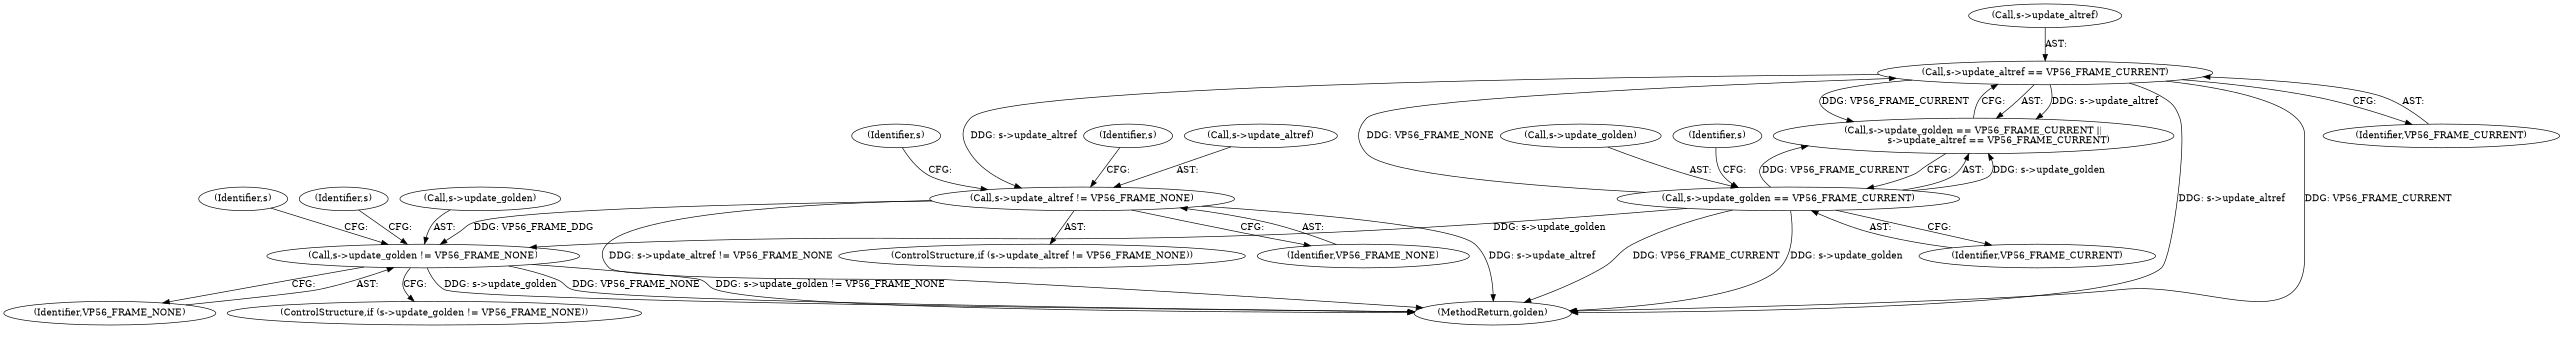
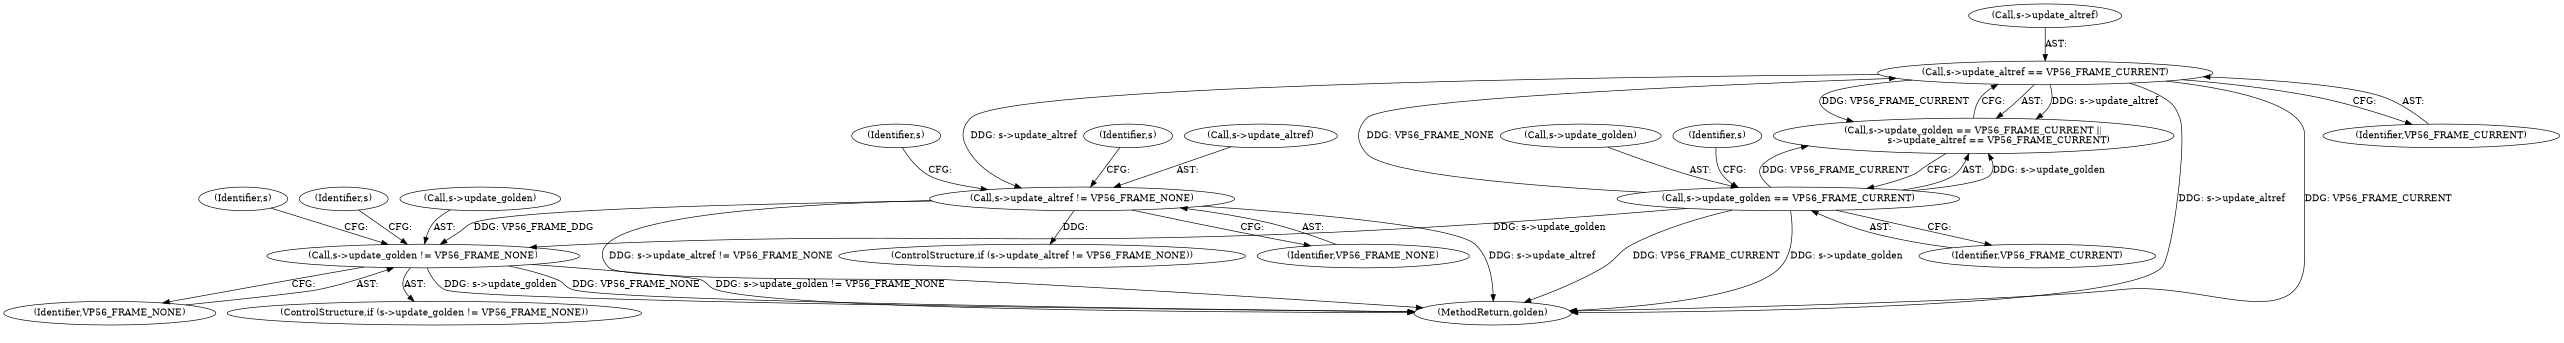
(1077, 227) -> (1077, 227)
(417, 285) -> (417, 285)
